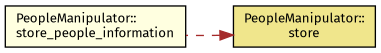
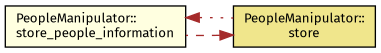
none -> (216, 18)
